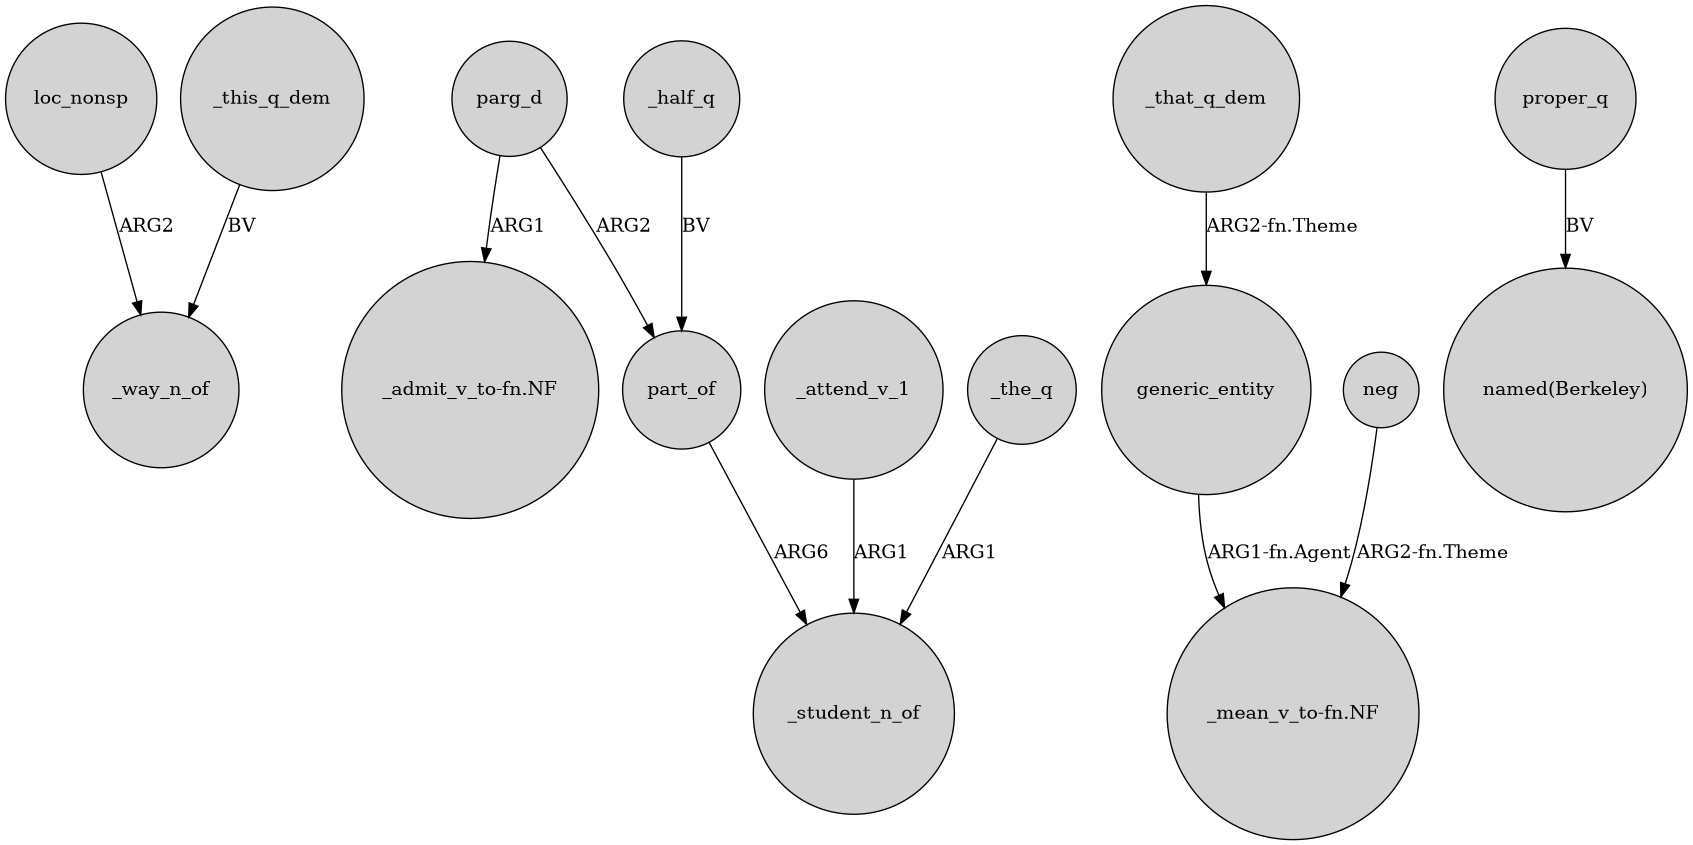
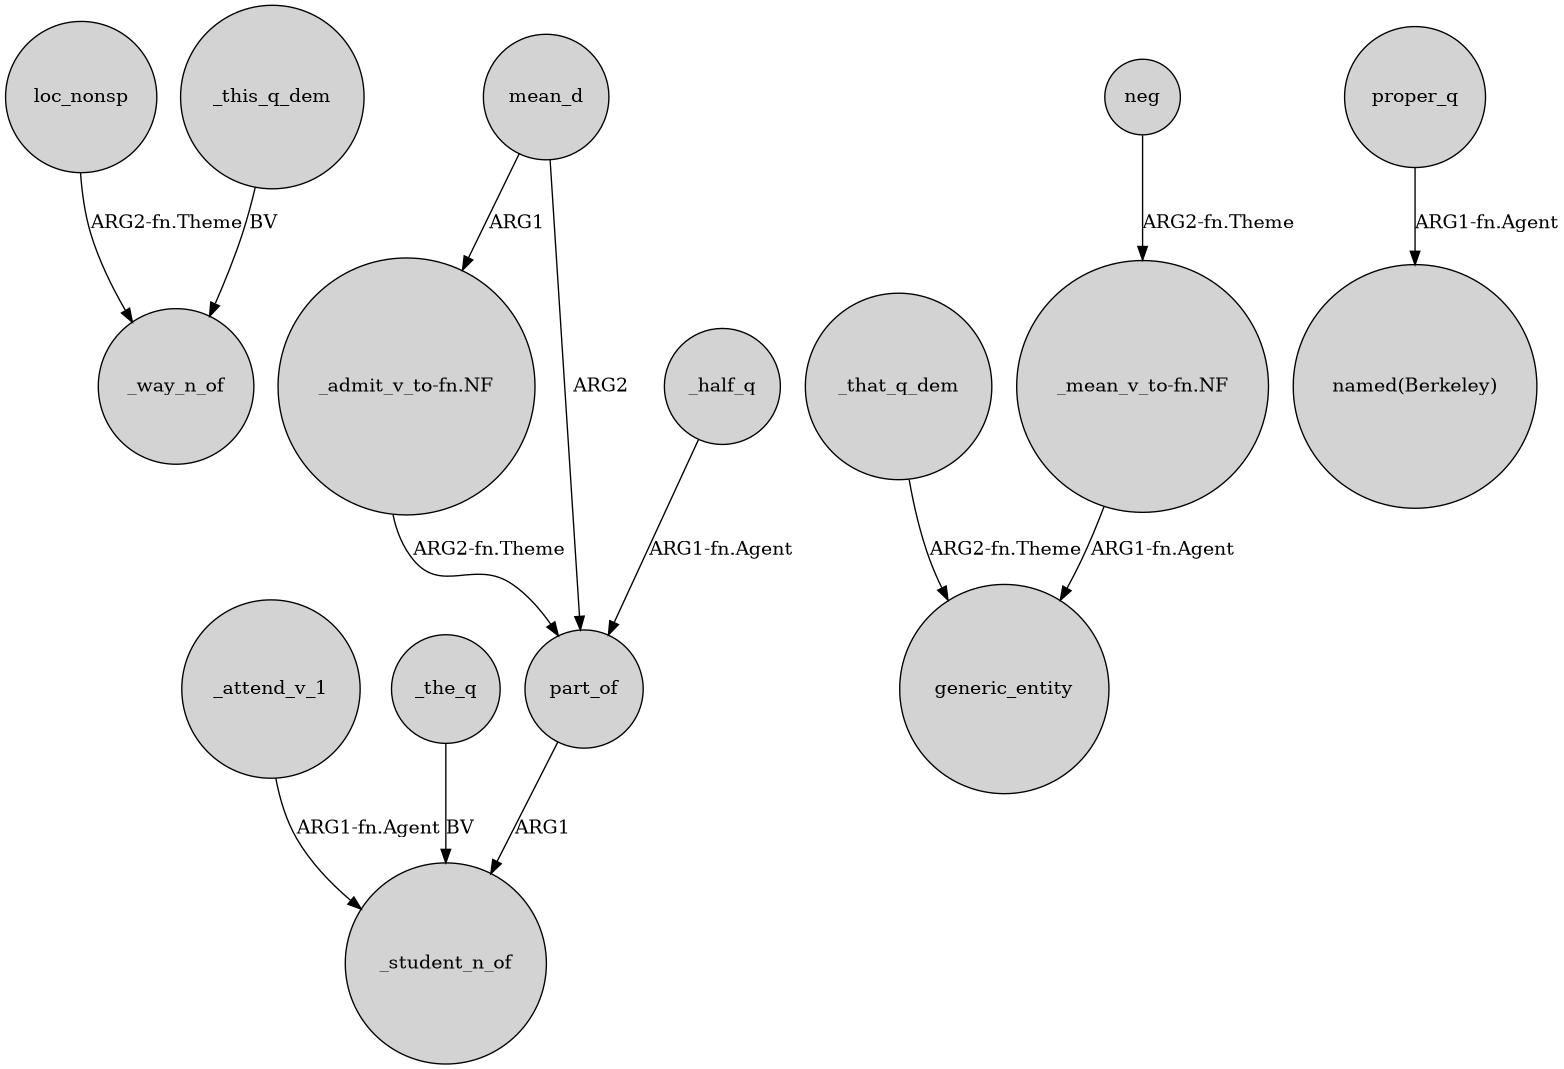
(510, 99) -> (546, 97)
(147, 227) -> (167, 223)
(696, 227) -> (721, 550)
(1580, 227) -> (1487, 223)
(1204, 546) -> (1087, 548)
(802, 553) -> (543, 828)
(882, 553) -> (369, 828)
(970, 553) -> (460, 828)
none -> (464, 575)
